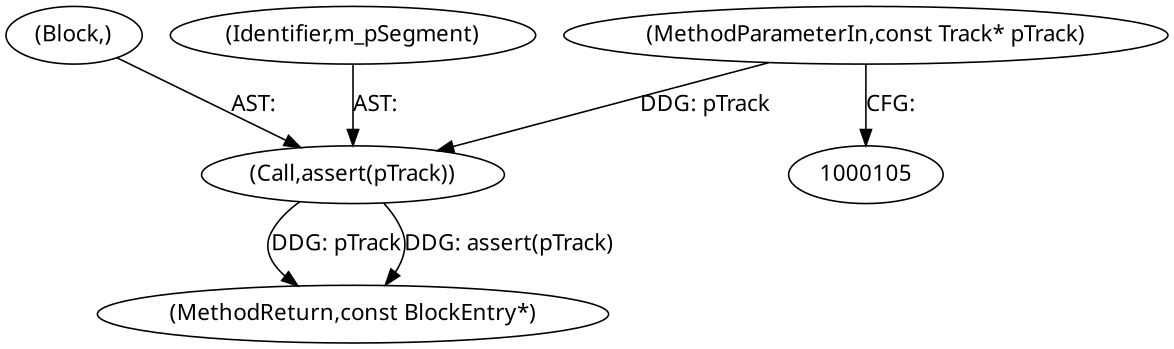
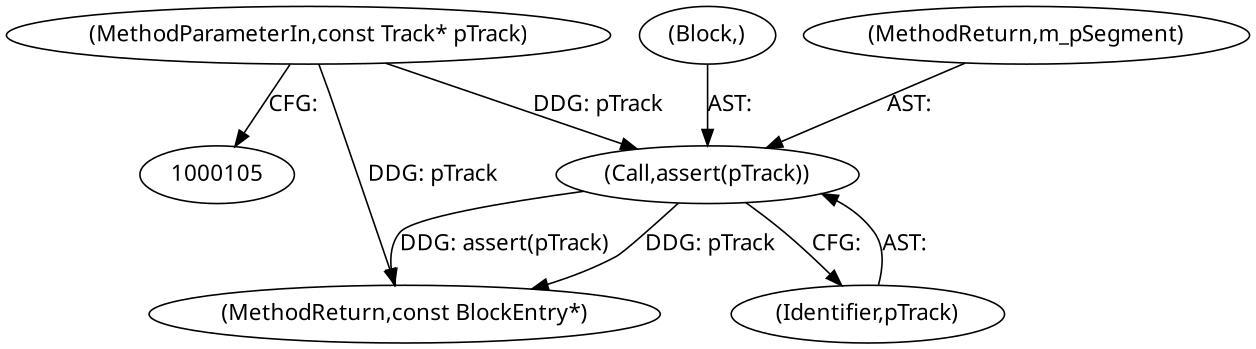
(353, 35) -> (1027, 35)
none -> (355, 167)
none -> (868, 314)
